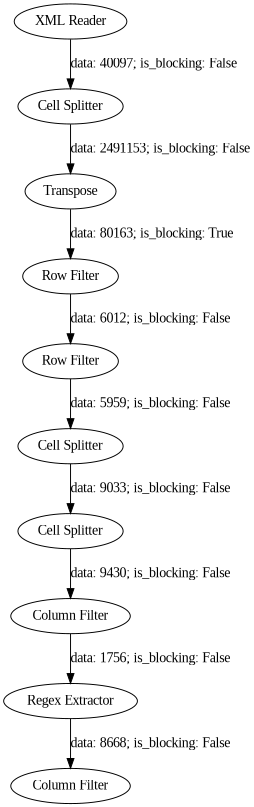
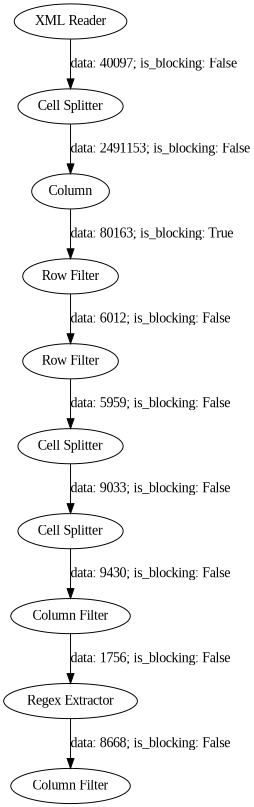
(71, 191) -> (71, 191)
